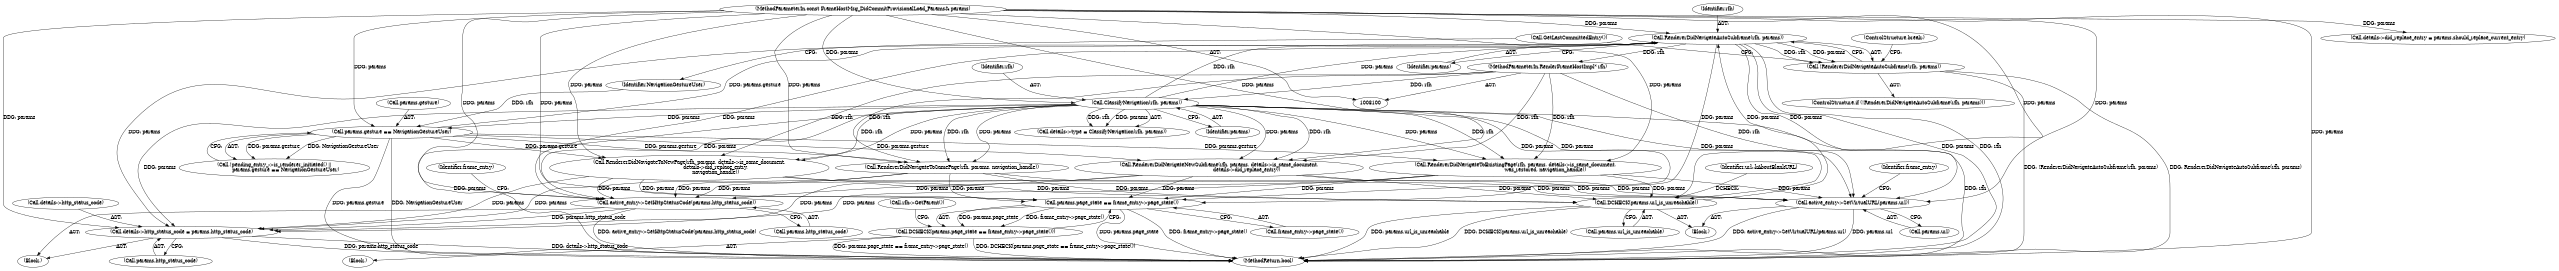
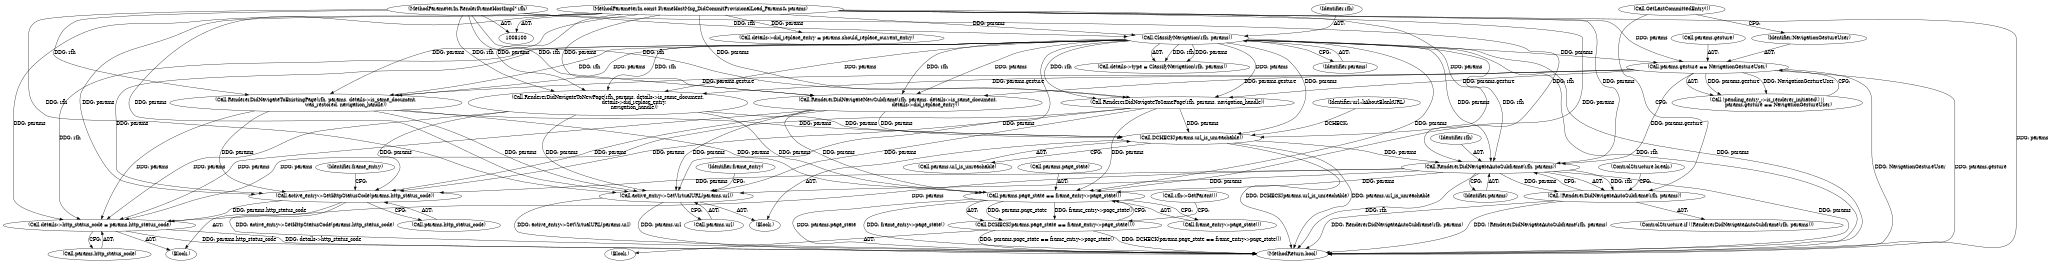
(1634, 53) -> (1153, 25)
(522, 103) -> (1771, 53)
none -> (1060, 167)
(160, 168) -> (70, 138)
(66, 203) -> none
